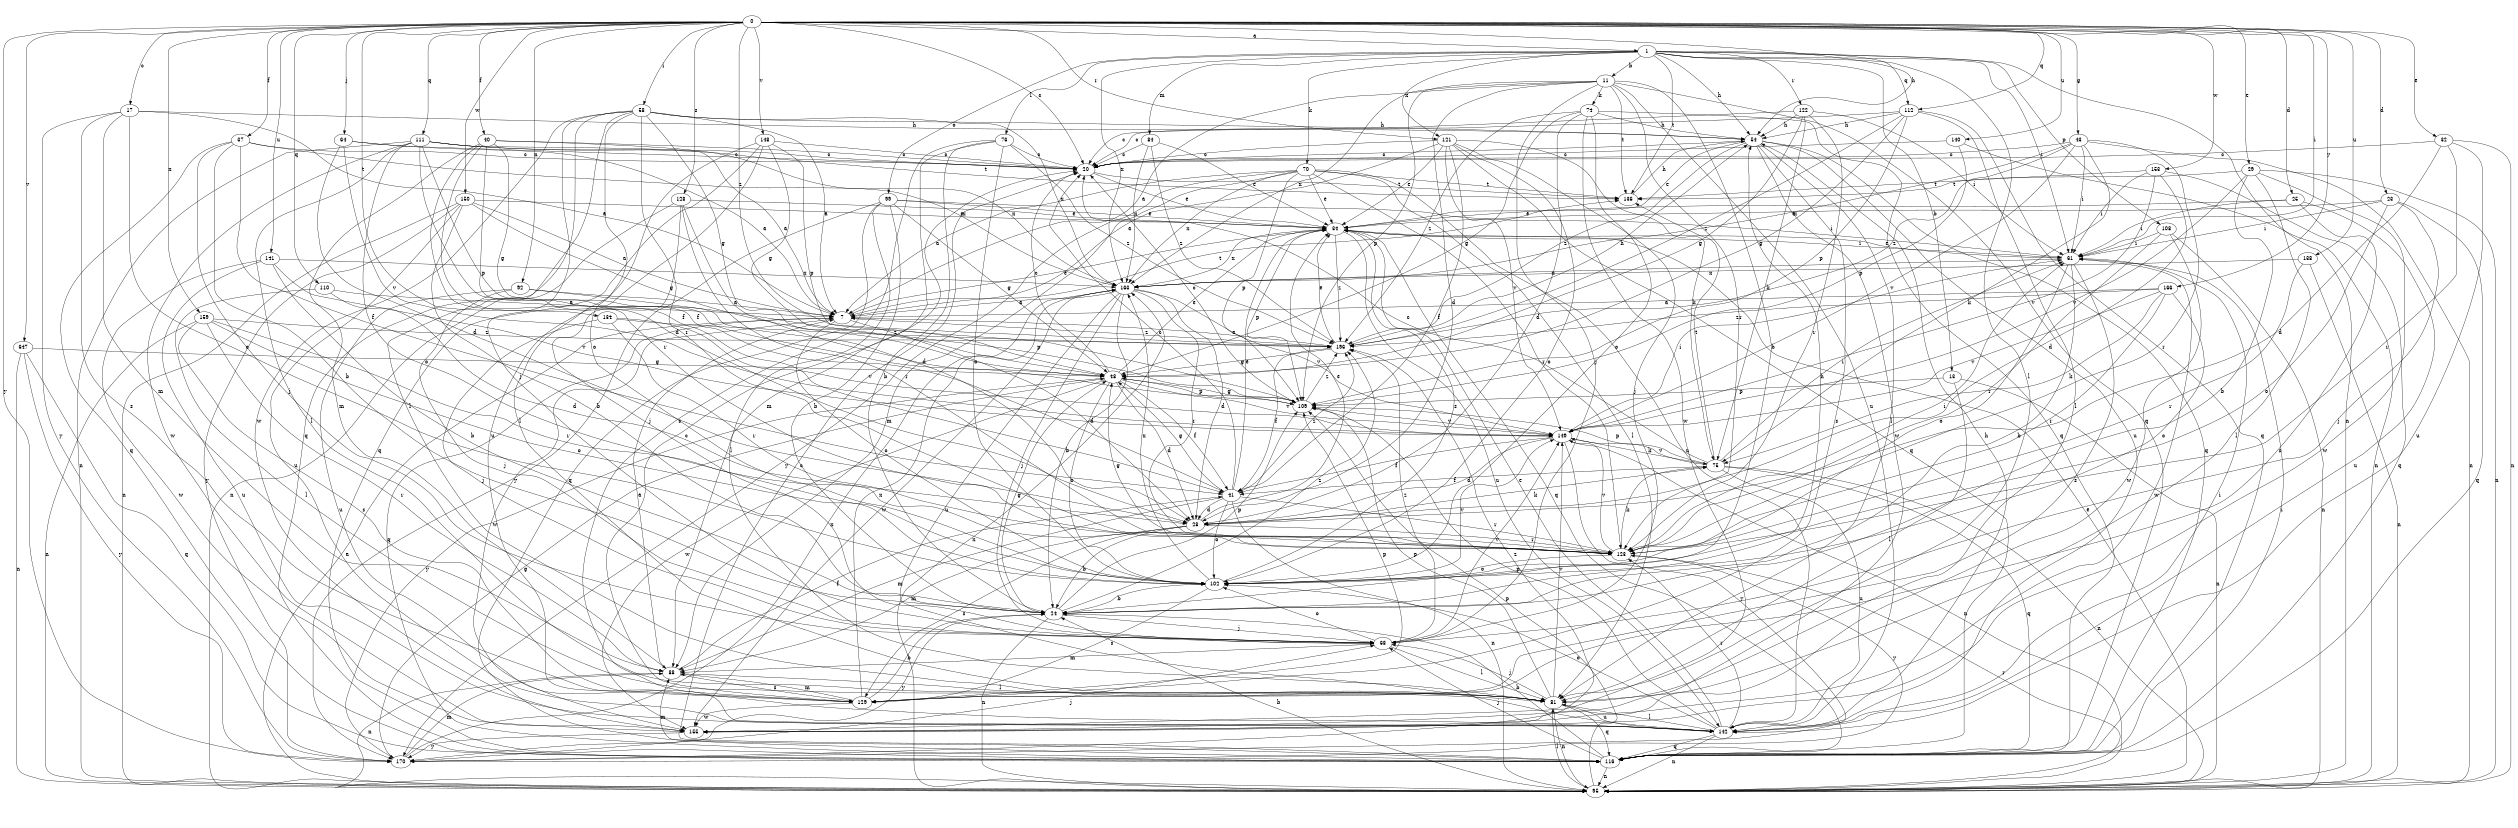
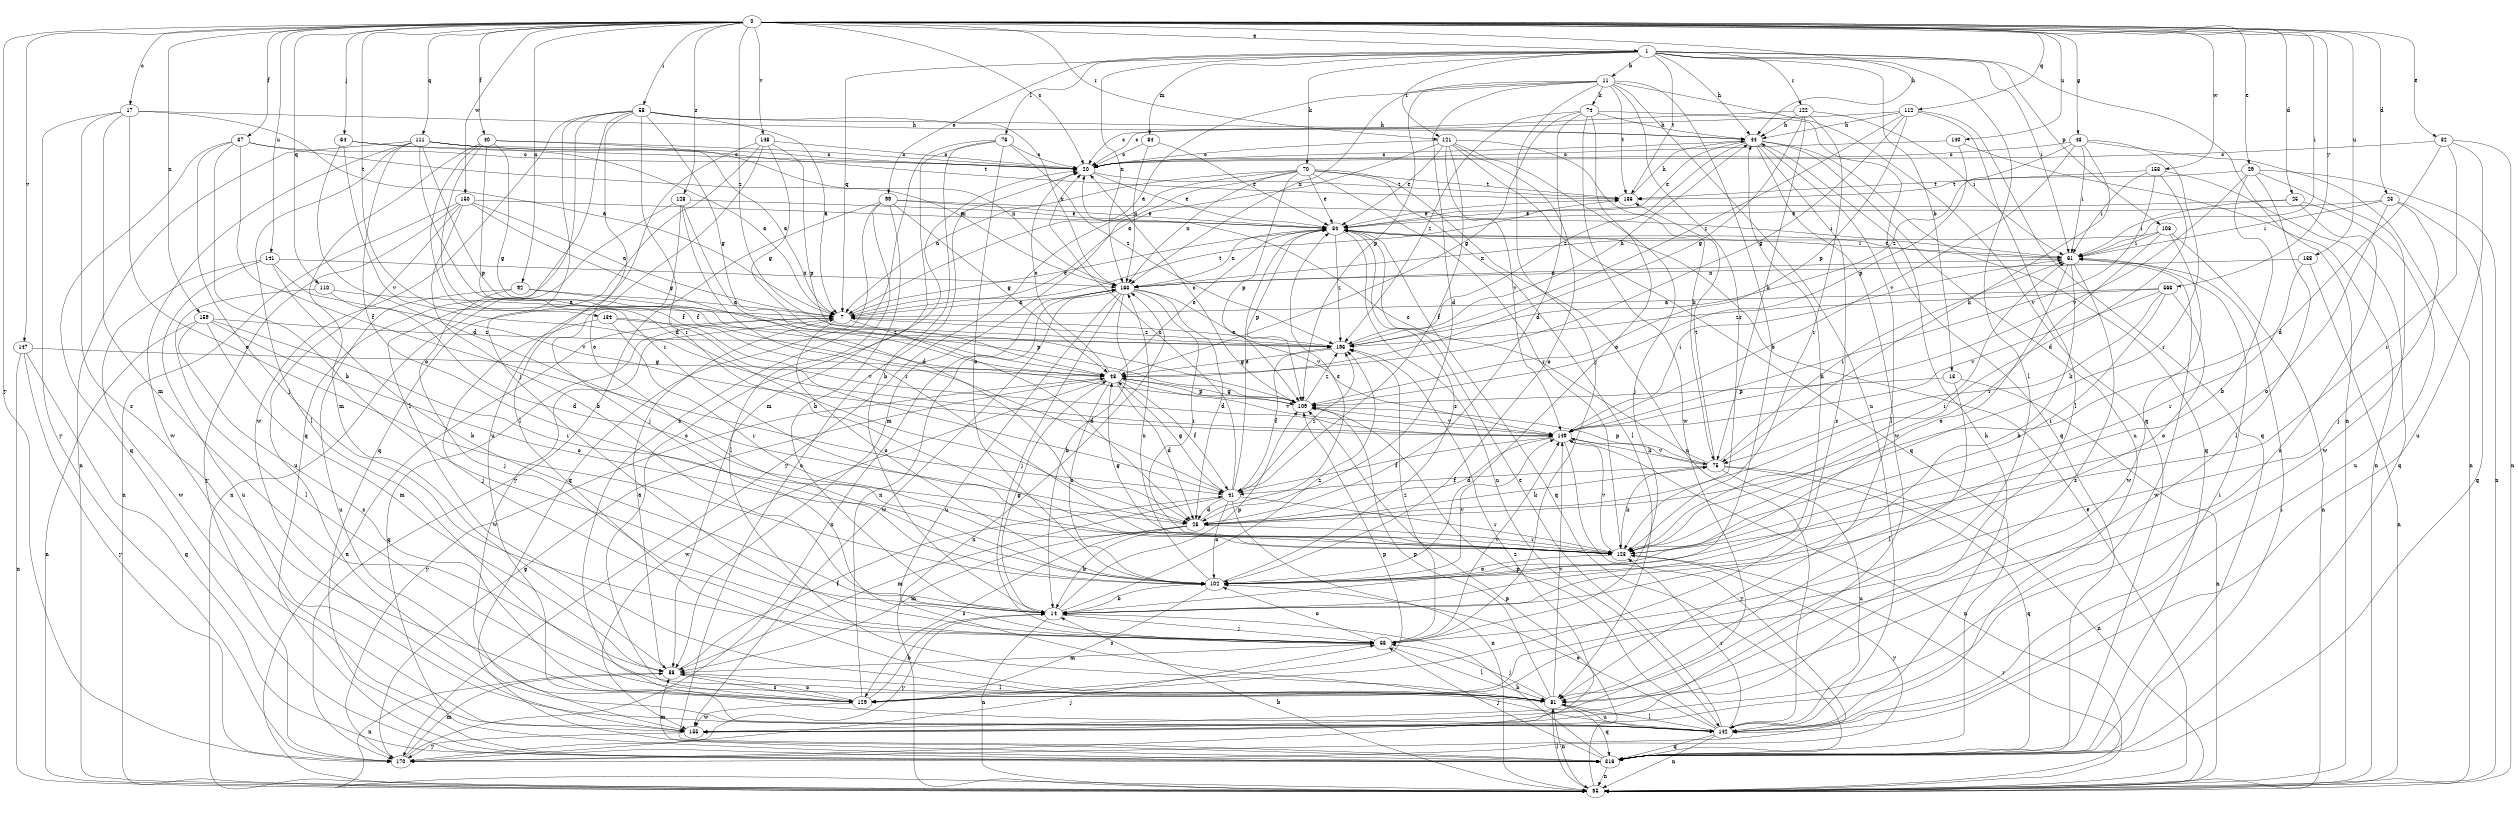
(1794, 53) -> (1076, 63)
(1407, 96) -> (1407, 96)
(1754, 140) -> (1754, 140)
(1585, 244) -> (1596, 242)
(1202, 268) -> none
(2168, 288) -> (2168, 288)
(1319, 290) -> (1482, 206)
(23, 347) -> (23, 347)
(402, 495) -> (402, 495)
(1054, 614) -> (1054, 614)
(807, 688) -> (807, 688)
(1610, 762) -> (1610, 762)
